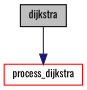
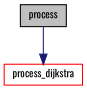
(43, 16) -> (43, 16)
